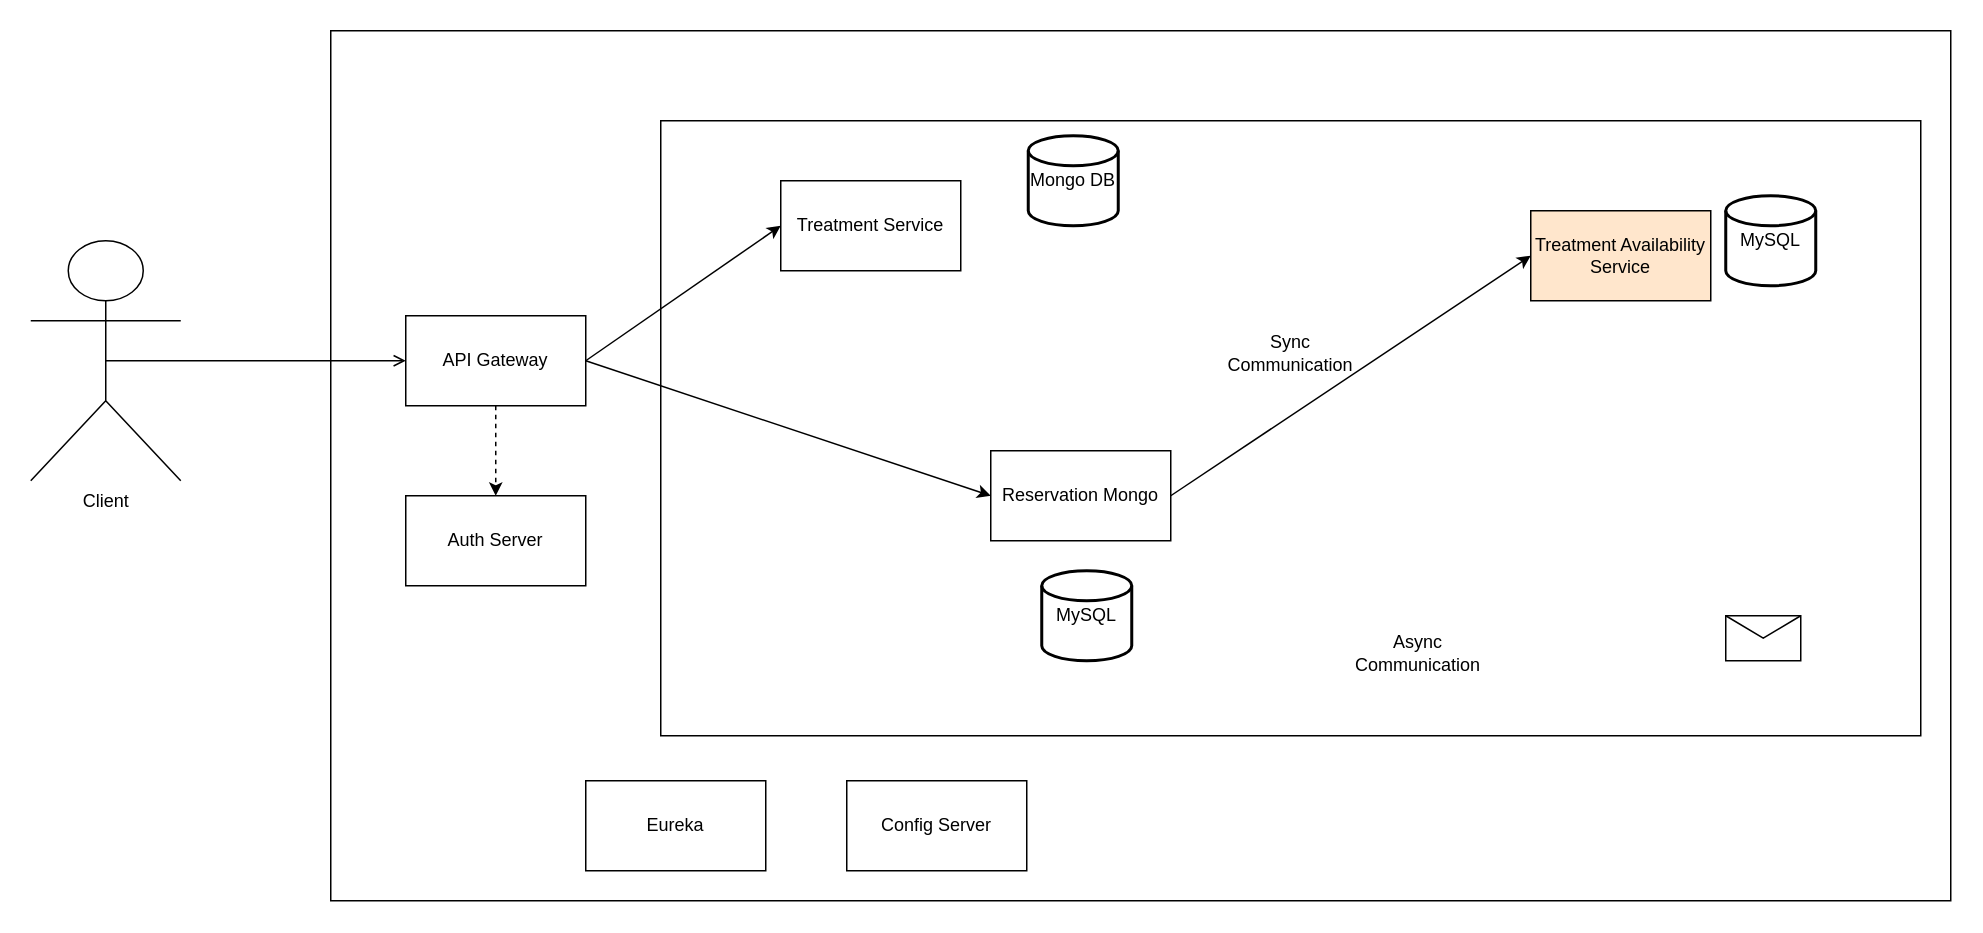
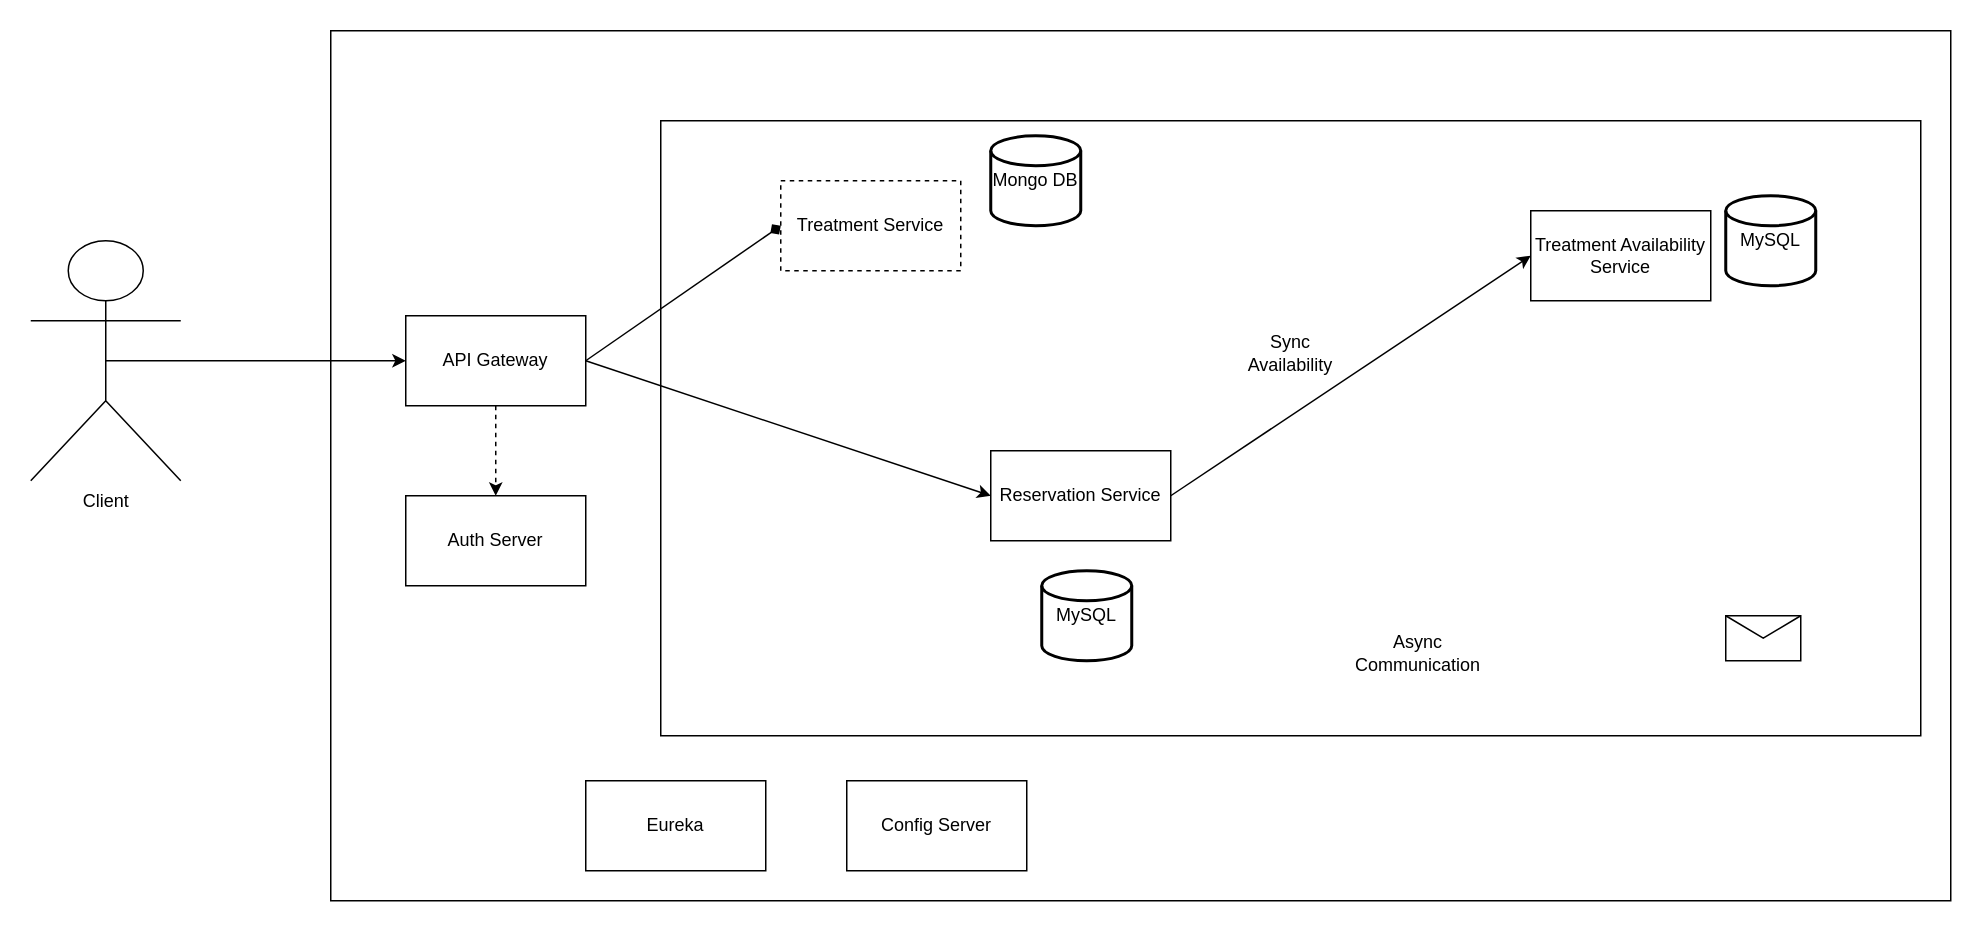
(1073, 181) -> (1036, 181)
(871, 226) -> (871, 226)
(771, 232) -> (771, 232)
(1621, 256) -> (1621, 256)
(1291, 353) -> (1291, 353)
(396, 361) -> (394, 361)
(1081, 496) -> (1081, 496)
